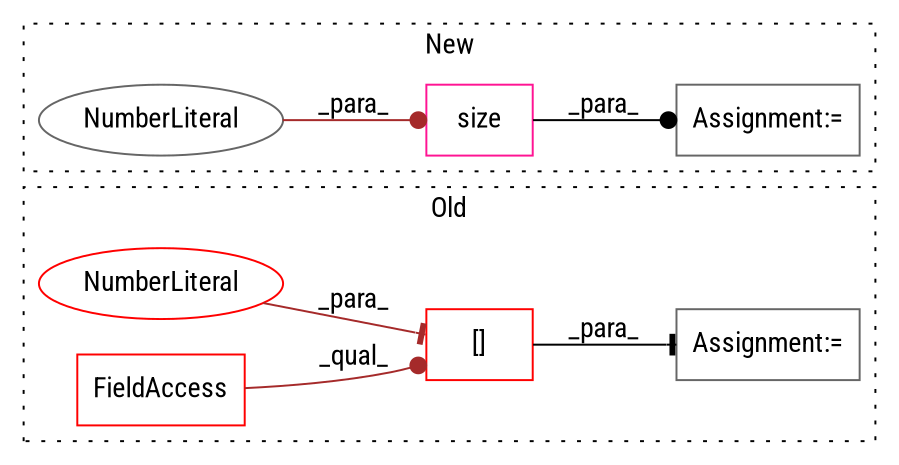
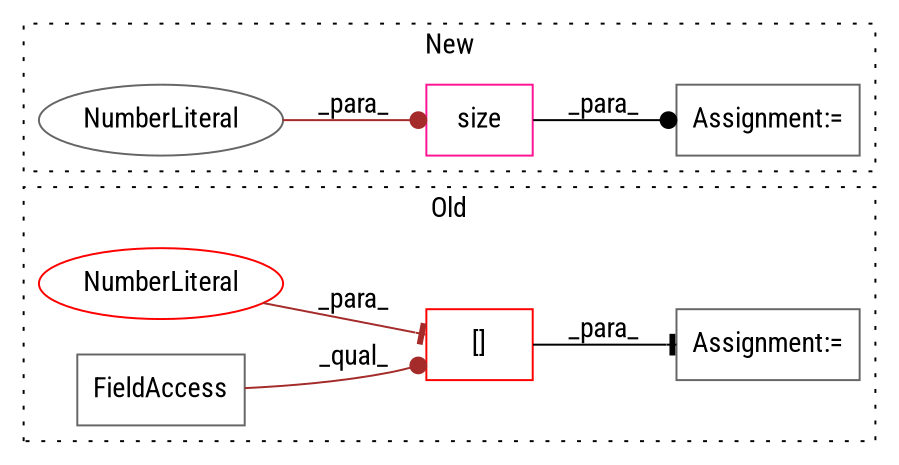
(161, 390) -> (161, 390)
